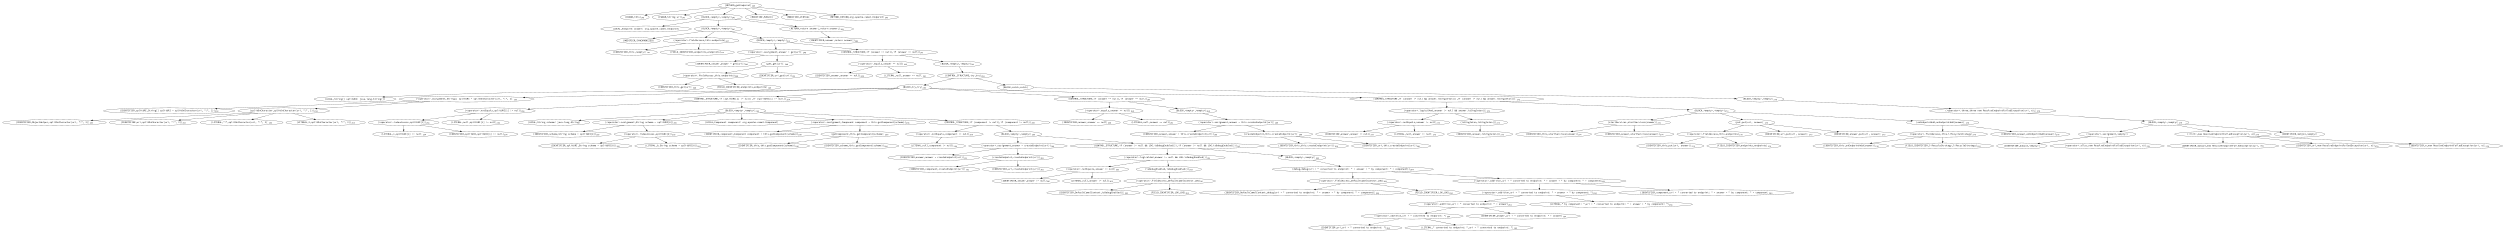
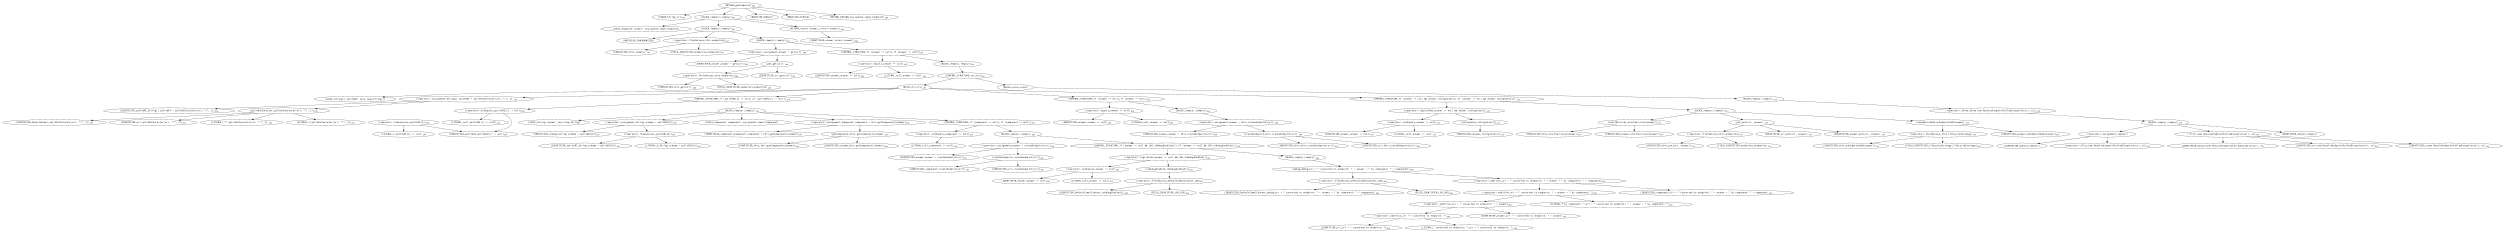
(635, 17) -> none
(450, 117) -> (511, 125)
